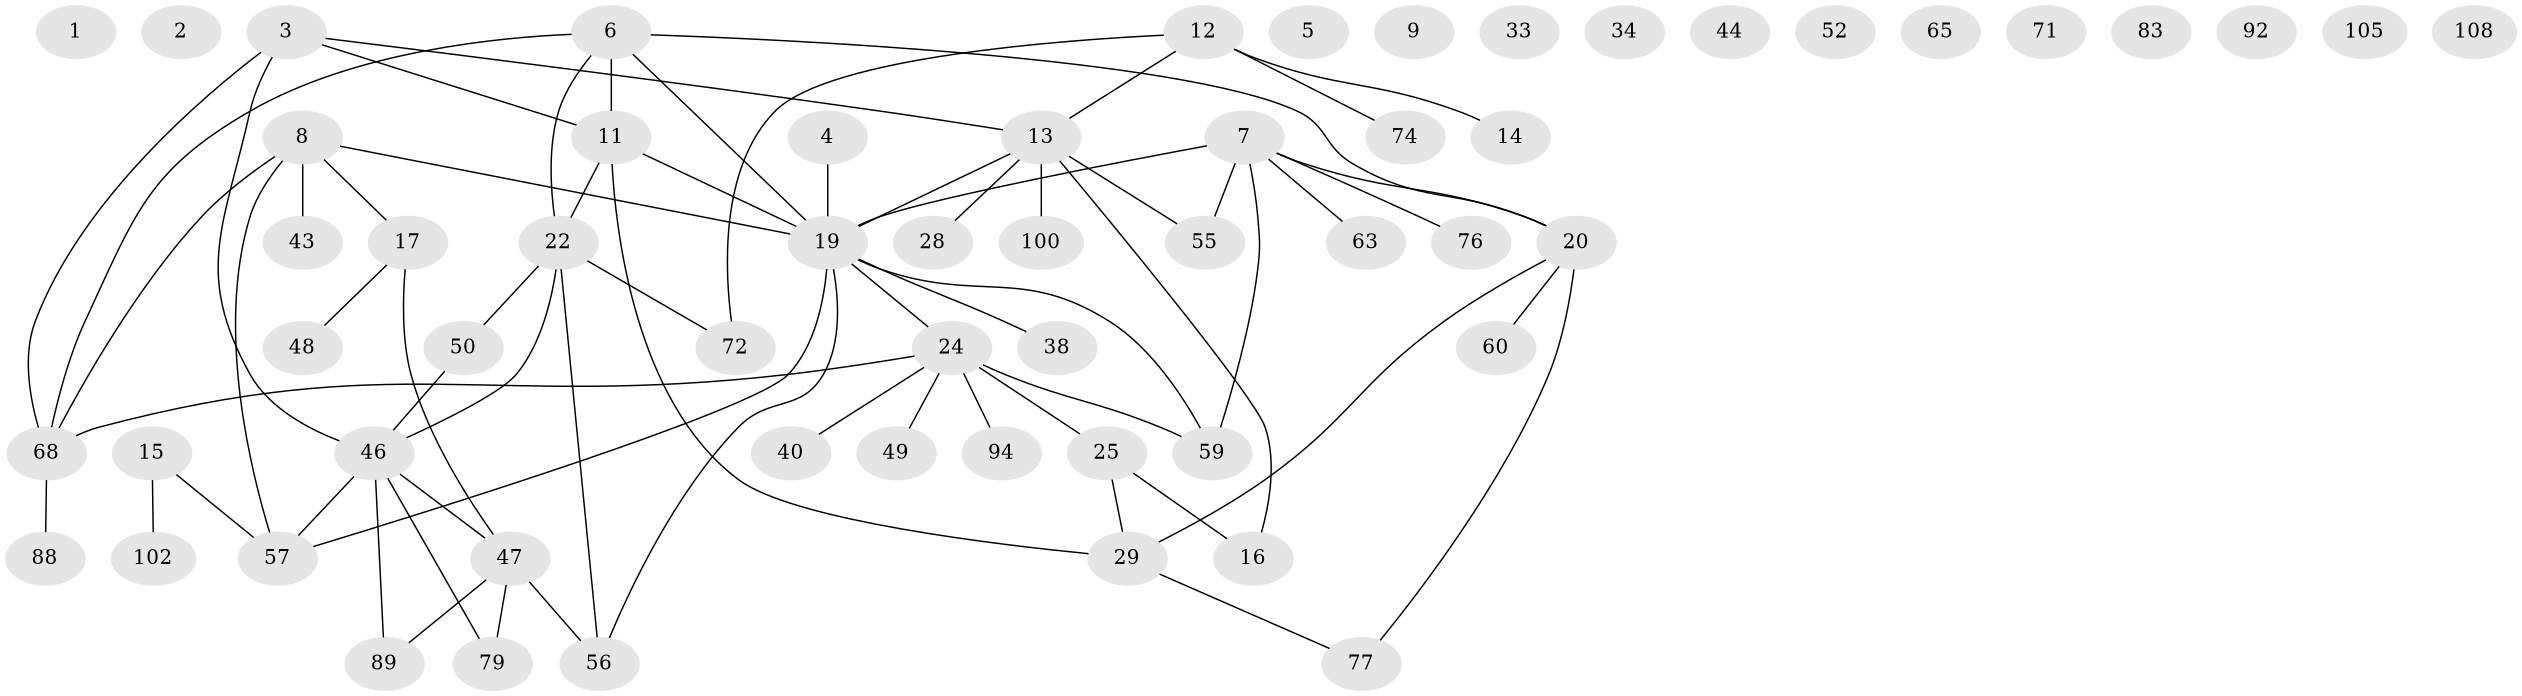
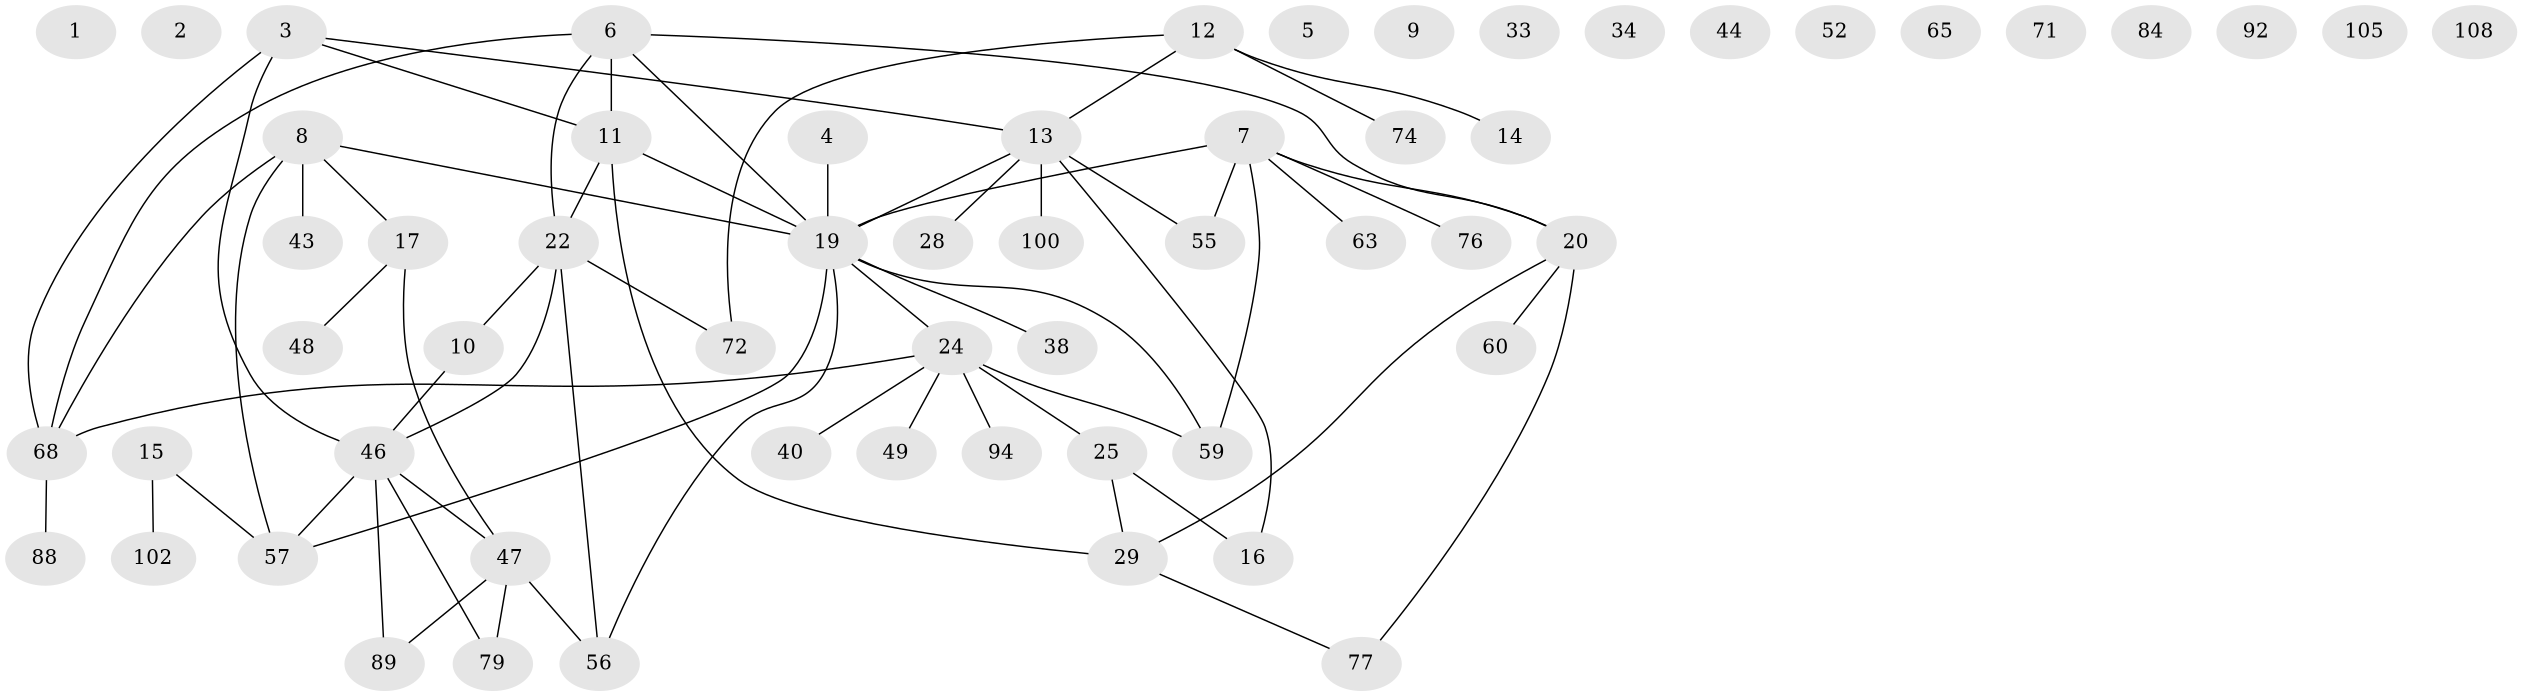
(2151, 32) -> (2151, 32)
(464, 348) -> (464, 348)
